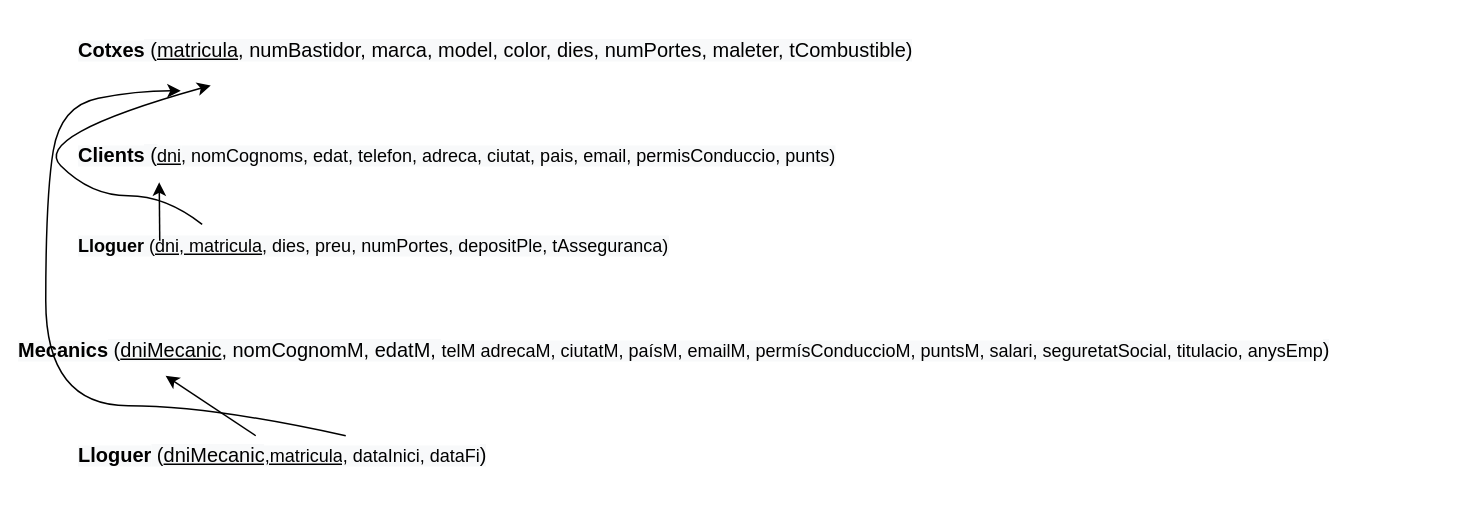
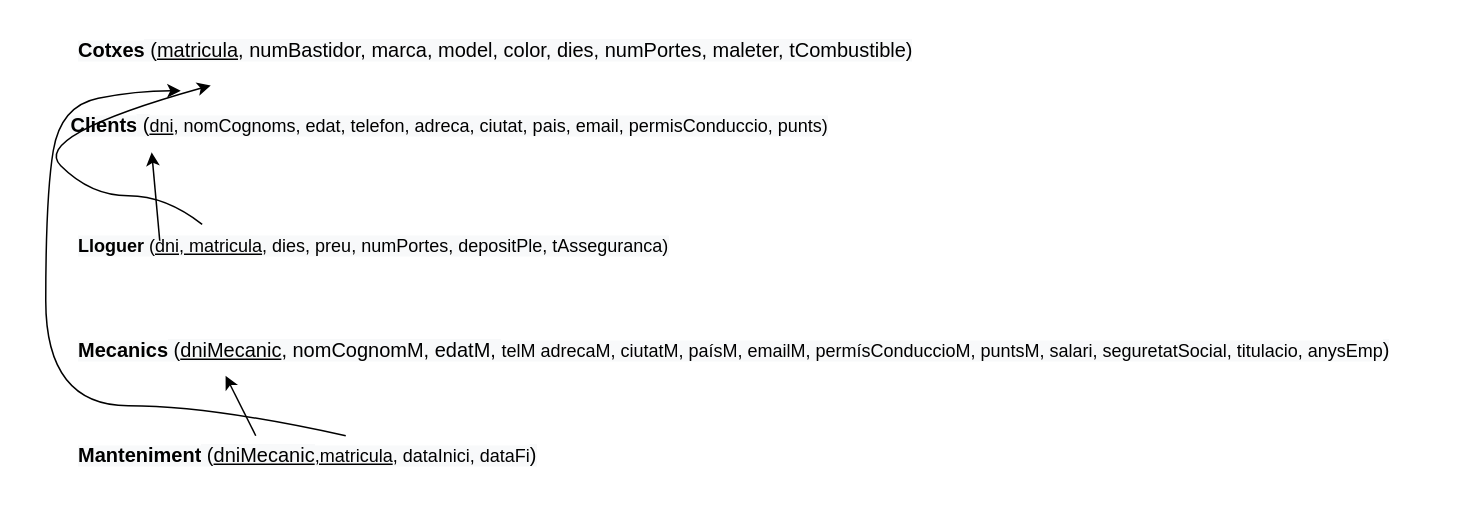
(473, 158) -> (466, 128)
(691, 361) -> (751, 361)
(295, 457) -> (315, 457)
